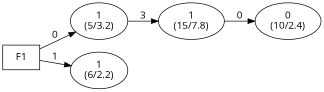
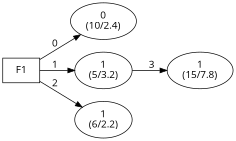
(236, 21) -> (57, 49)
(55, 35) -> (55, 65)
(55, 57) -> (55, 84)
